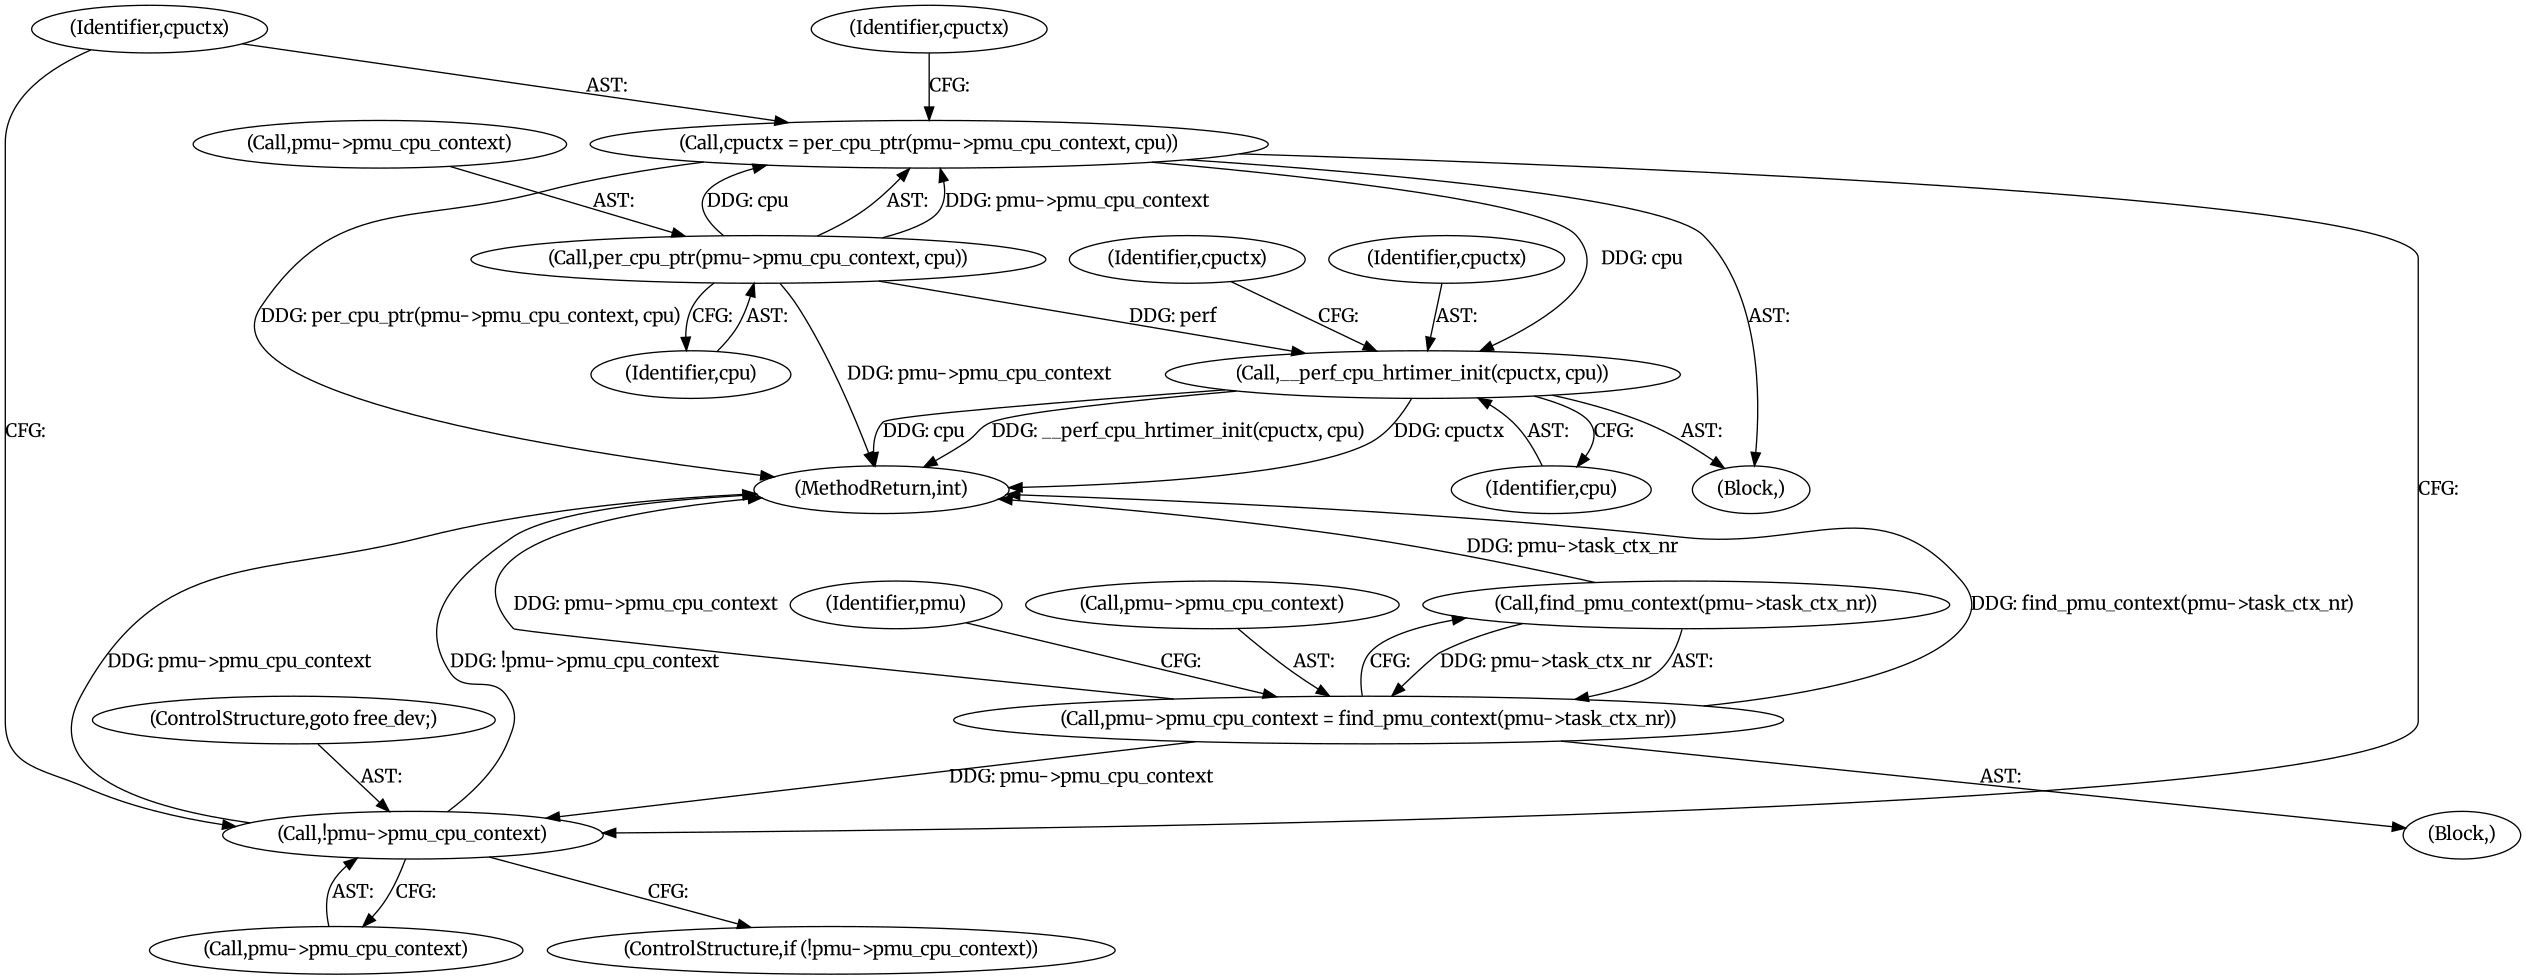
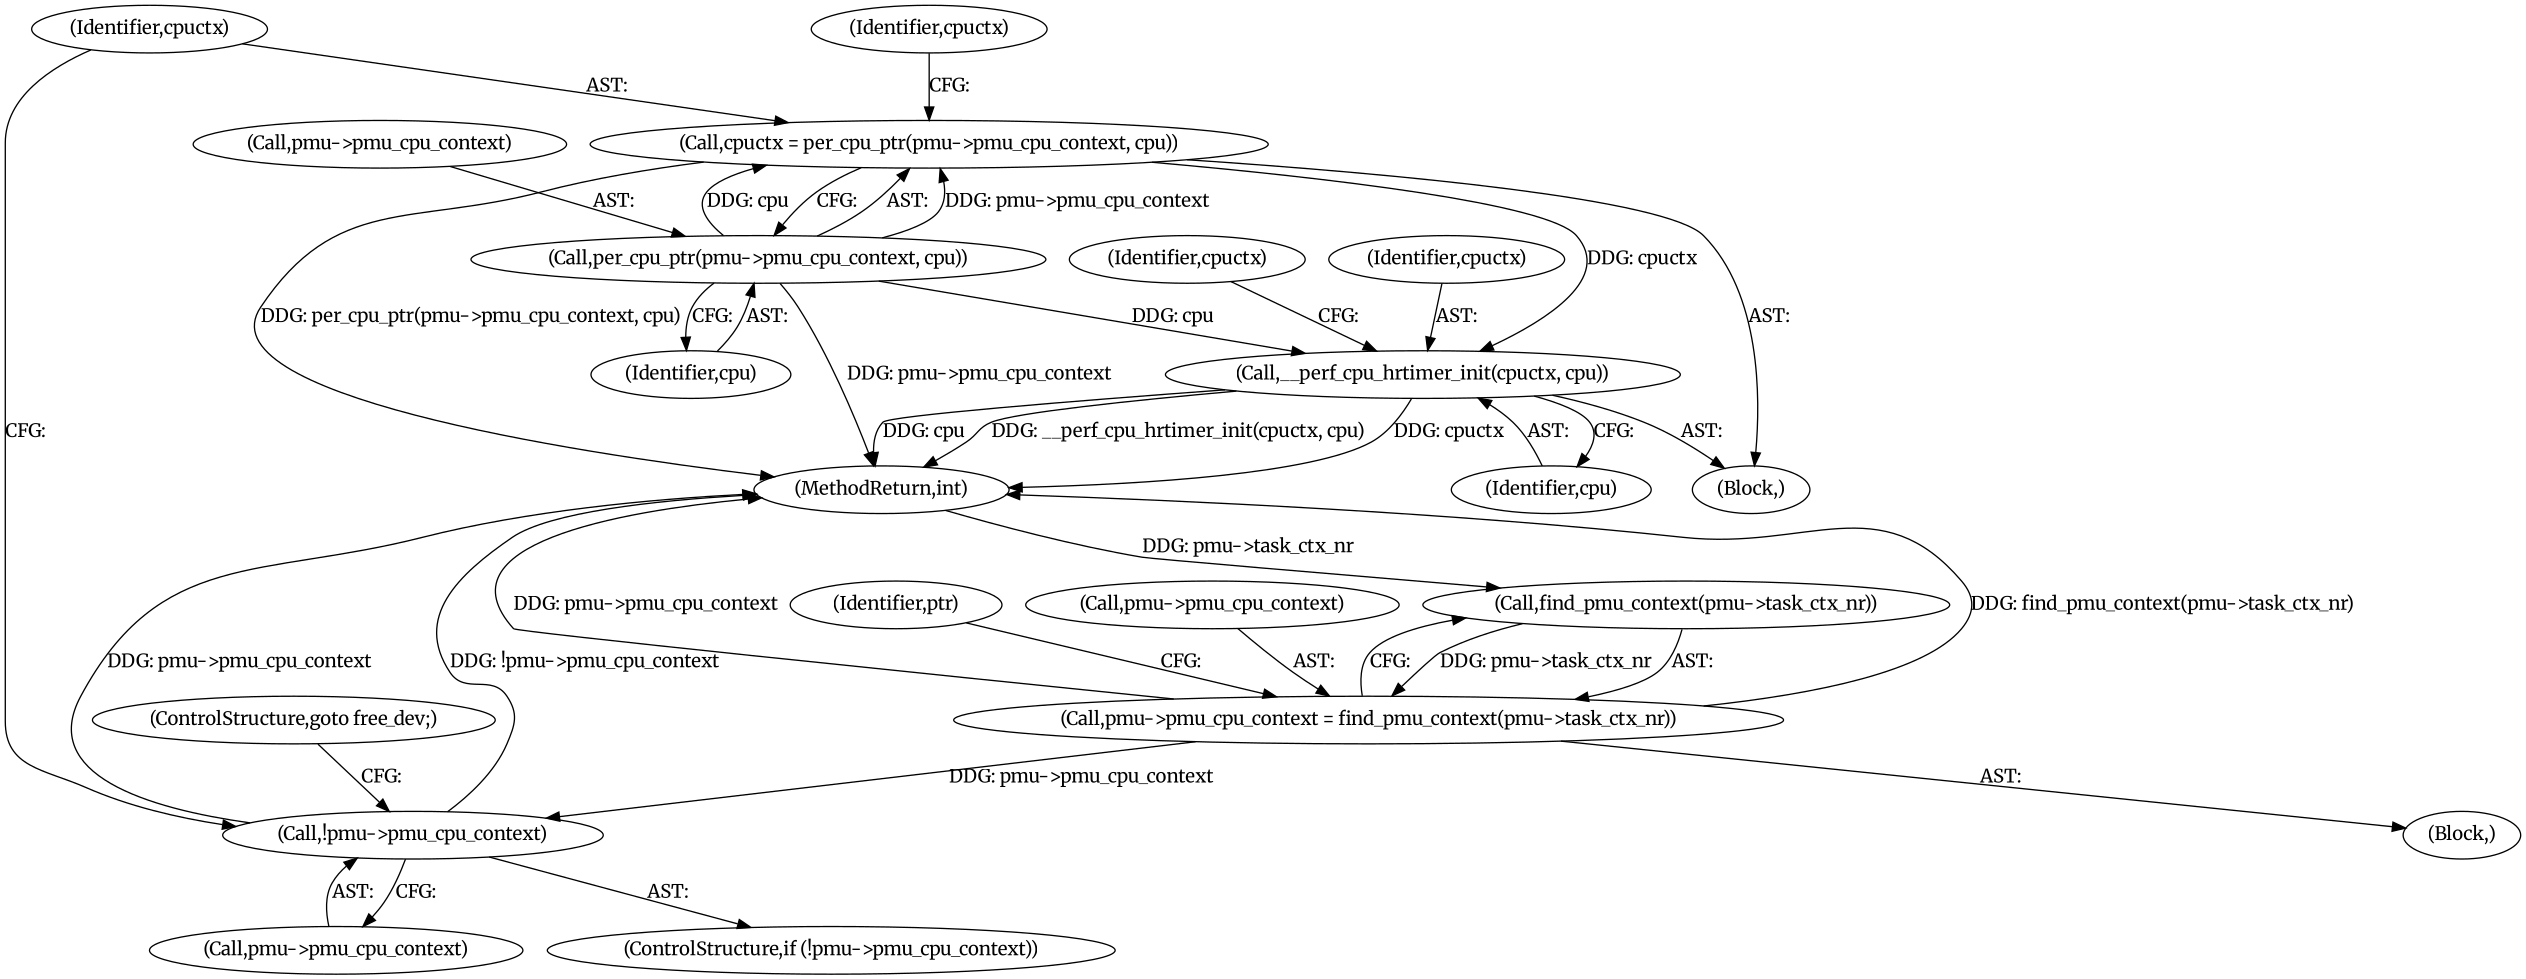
(1643, 259) -> (1643, 259)
(1173, 317) -> (1173, 317)
(1305, 530) -> (1214, 564)
(896, 605) -> (896, 605)
(2346, 754) -> (818, 191)
(384, 778) -> (384, 778)
(670, 893) -> (670, 893)
